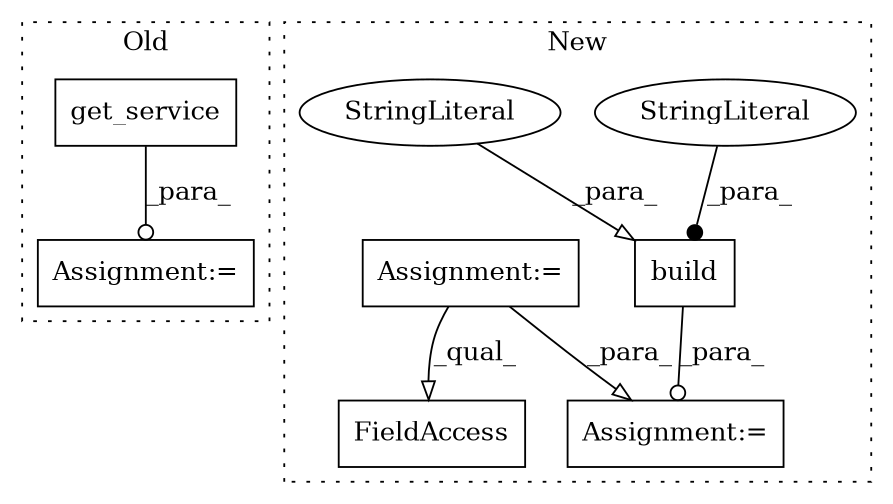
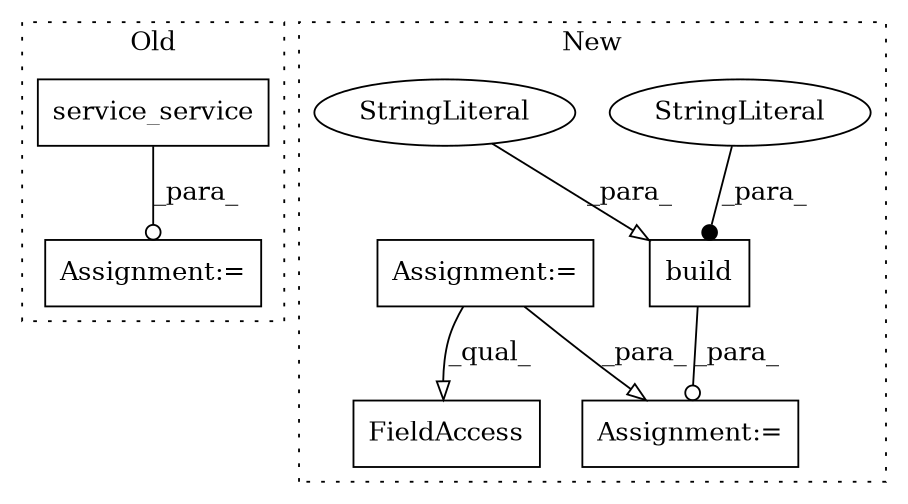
(146, 113) -> (153, 113)
